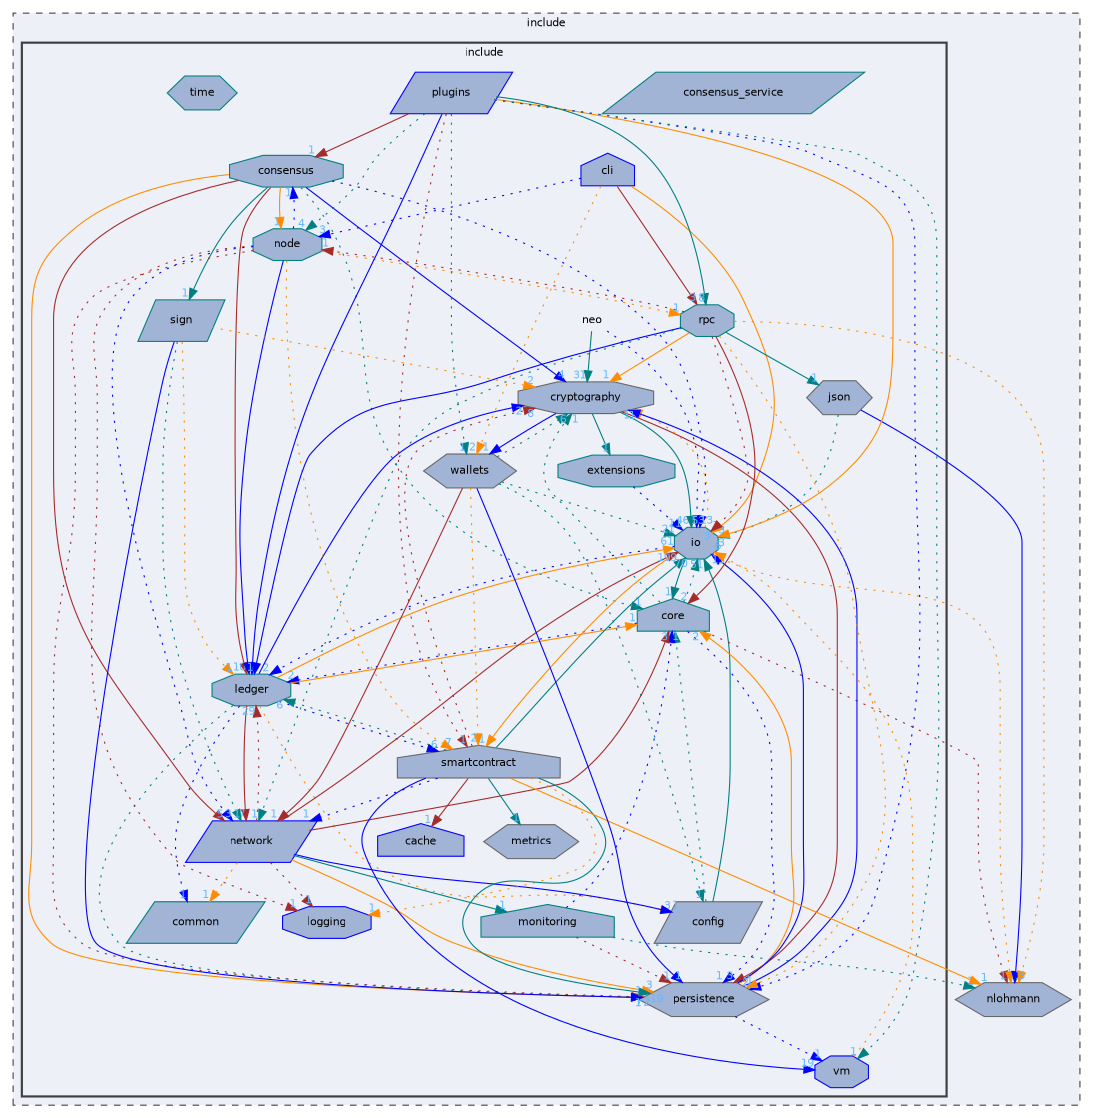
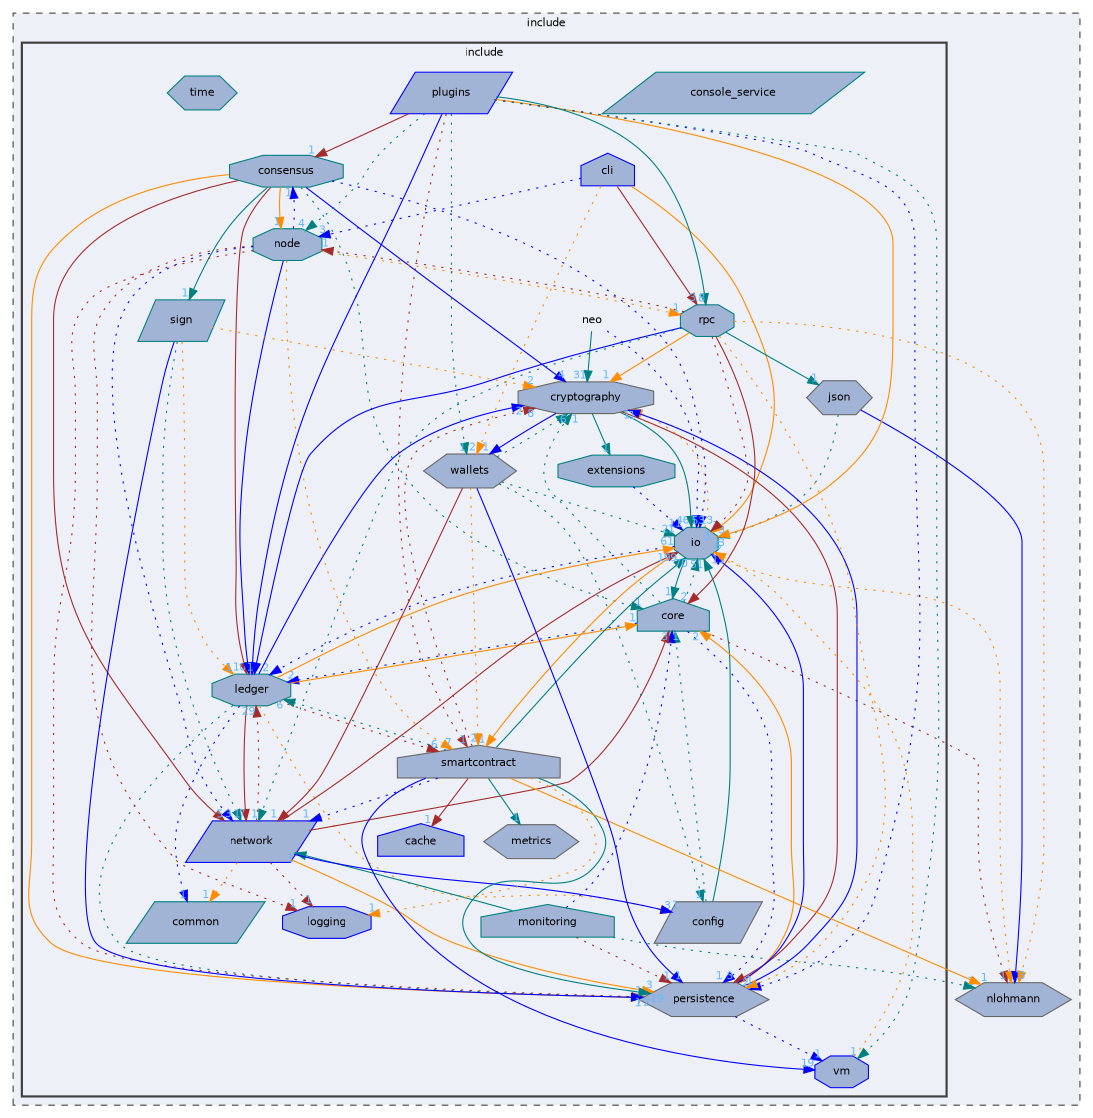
(733, 93) -> (733, 93)
(353, 725) -> (353, 725)
(390, 881) -> (409, 883)
